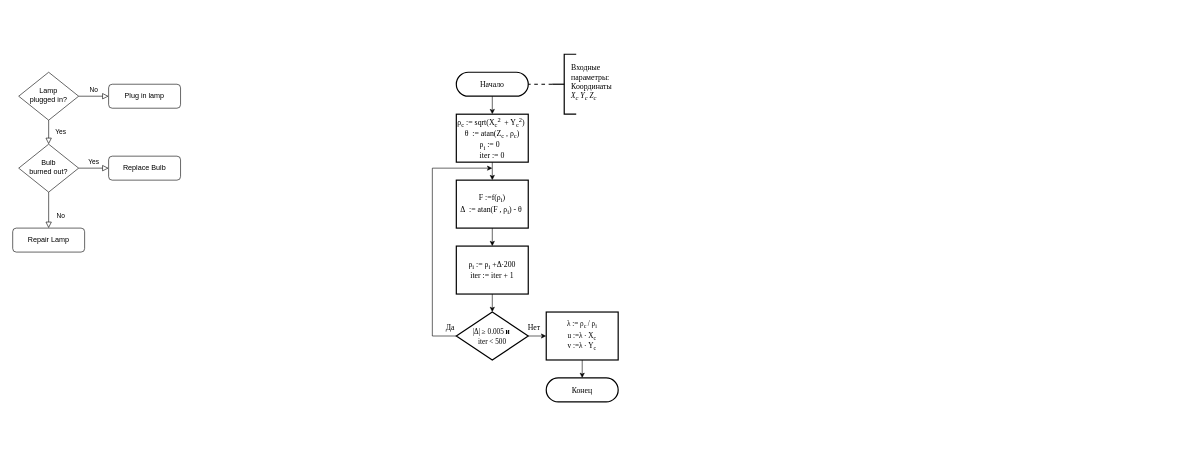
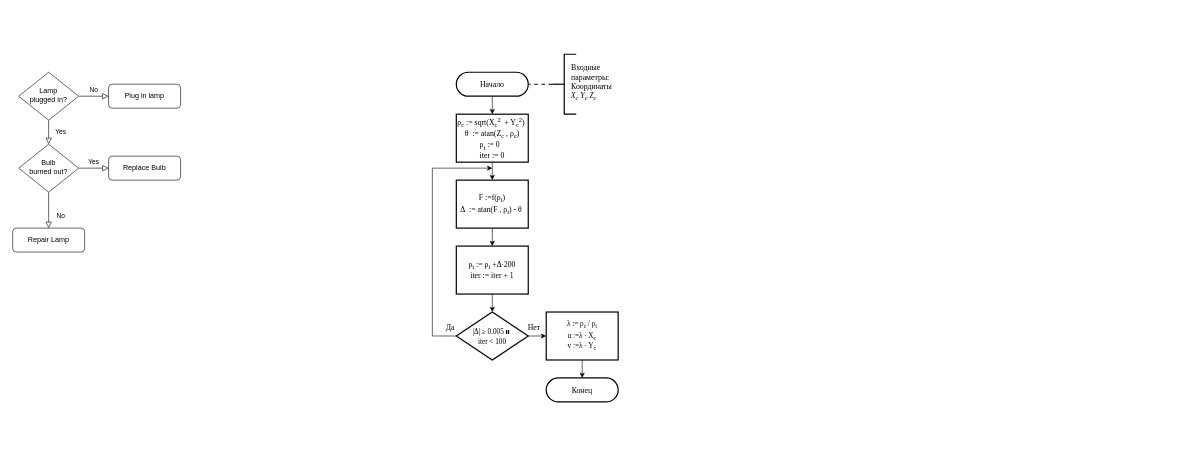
(492, 336) -> (492, 336)
